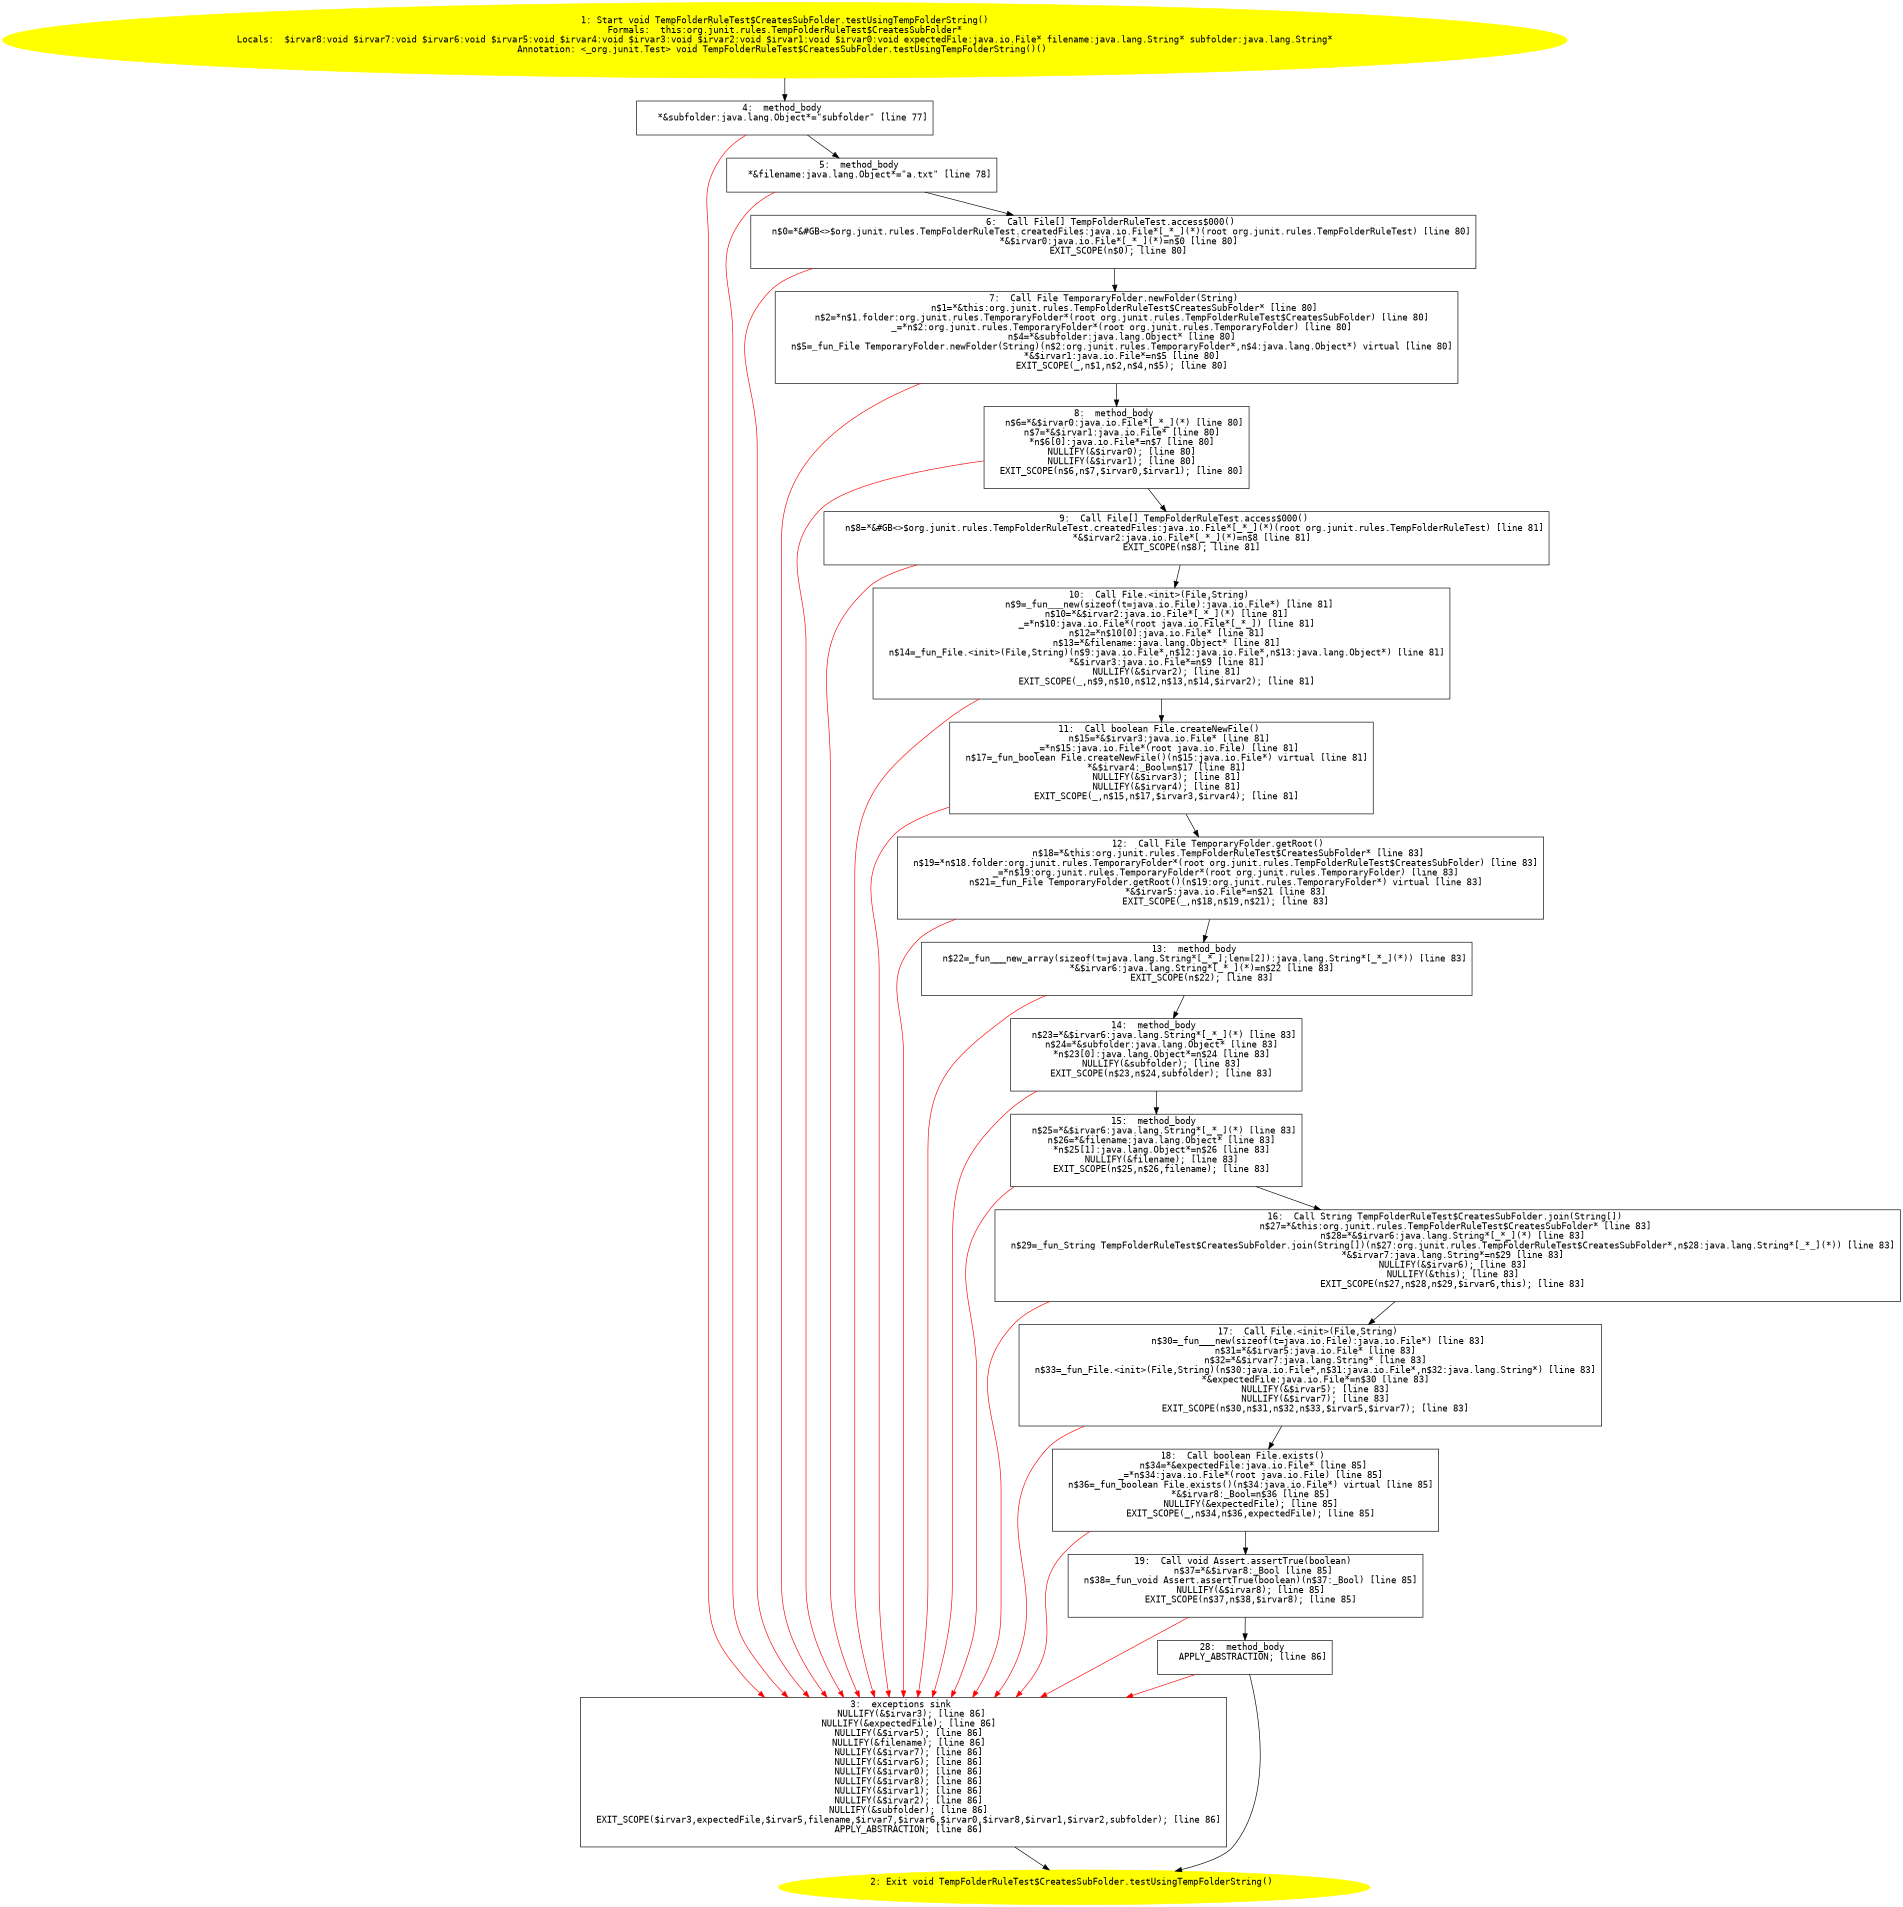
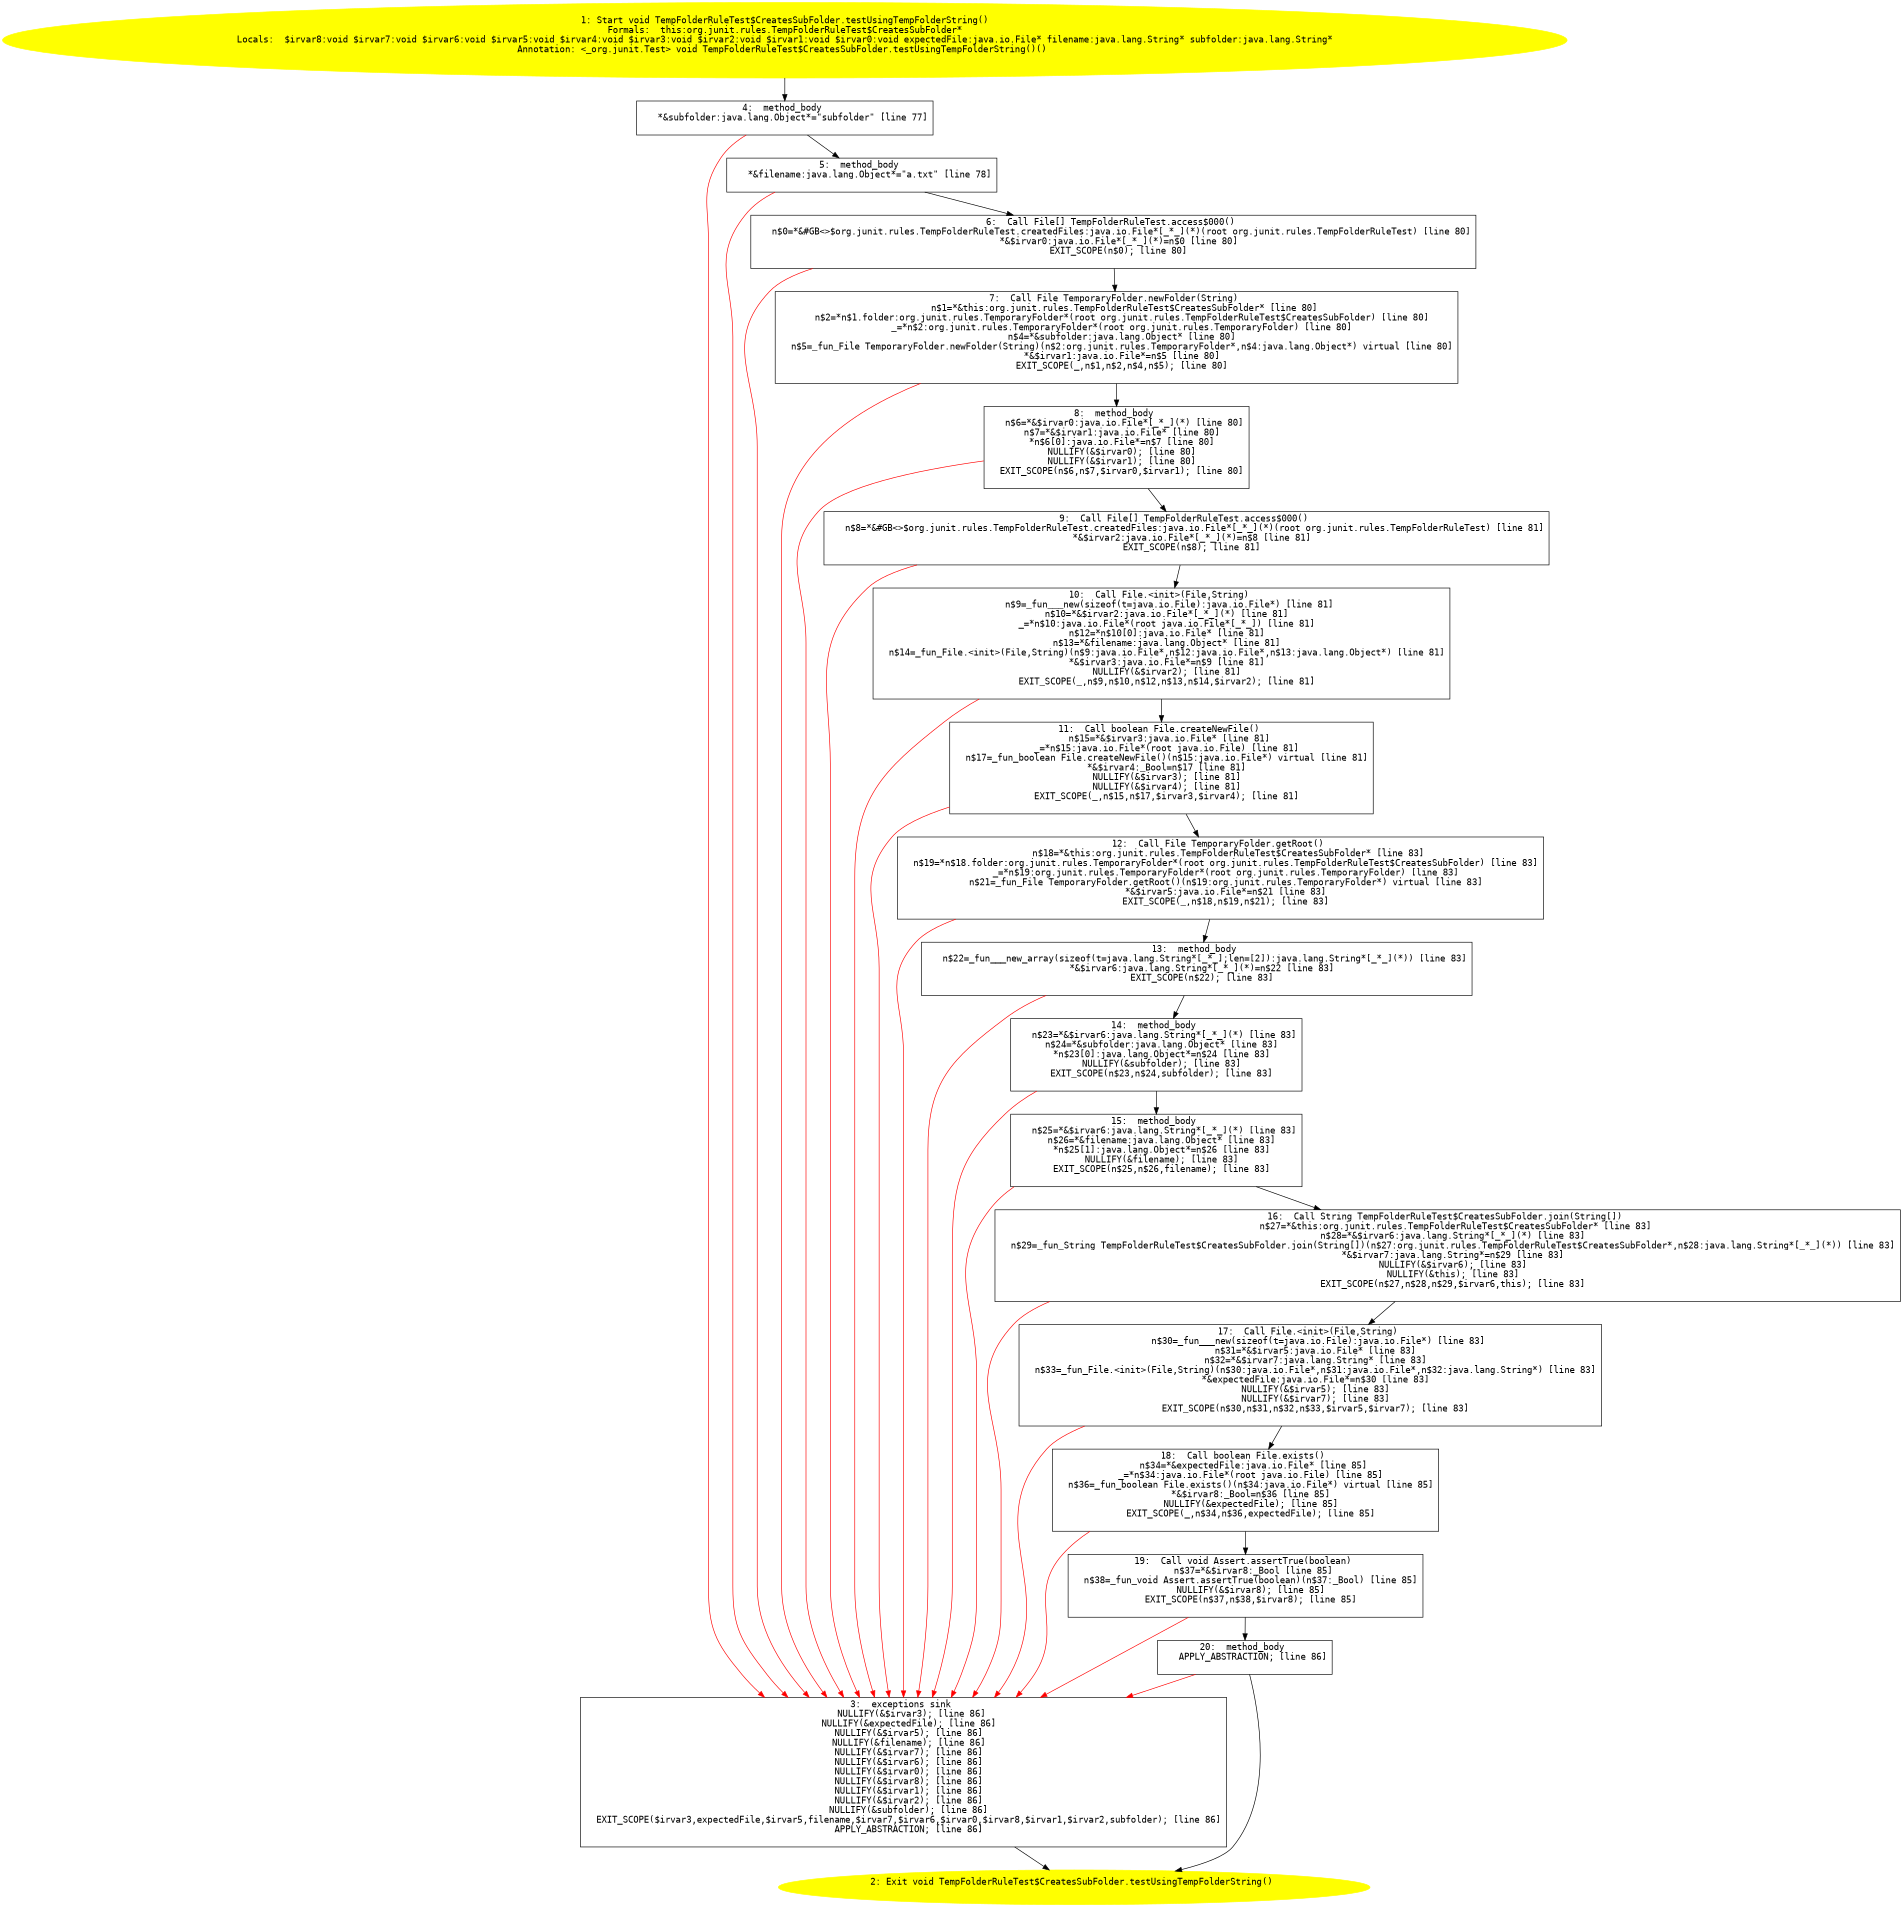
(1245, 1657) -> (1245, 1657)
